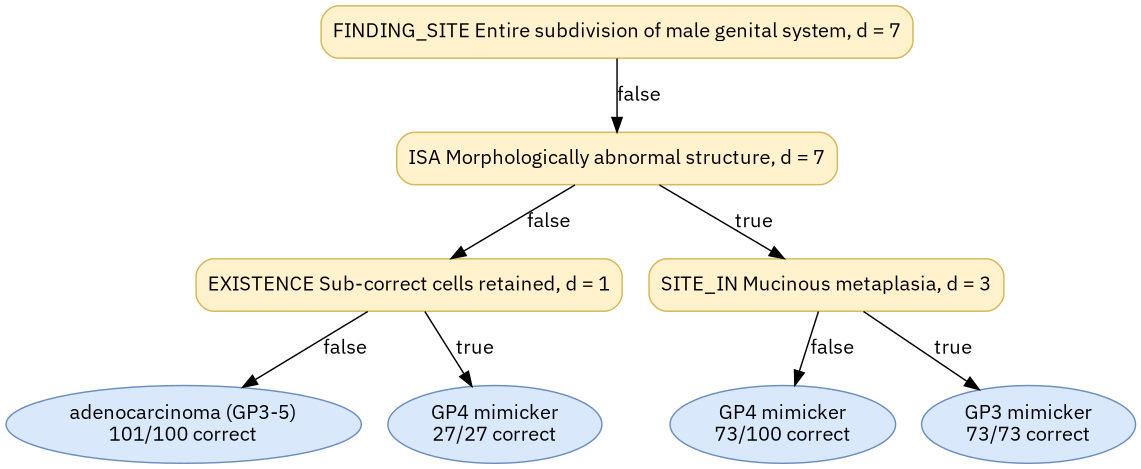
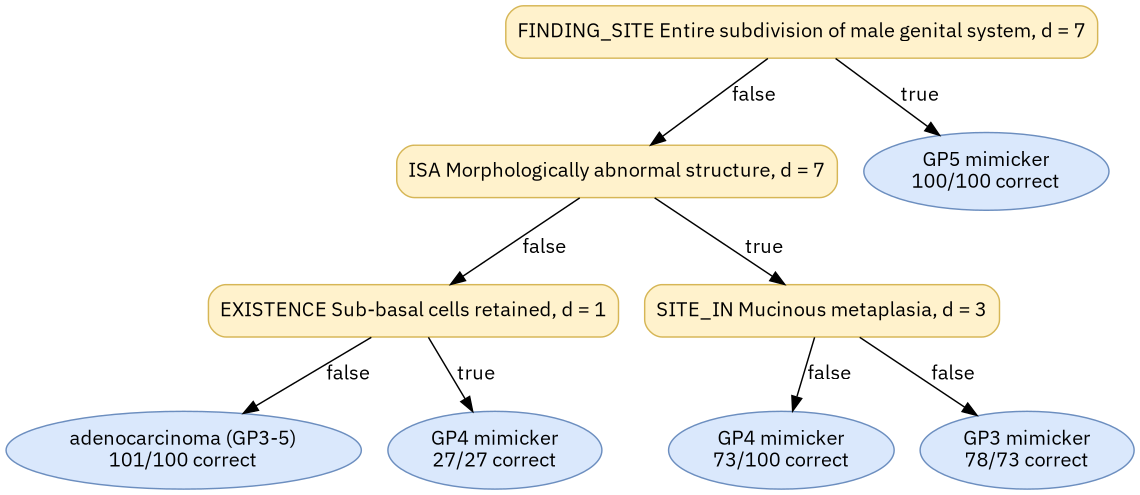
none -> (986, 171)
(409, 285) -> (413, 311)
(954, 348) -> (954, 374)
(1029, 435) -> (1027, 460)
